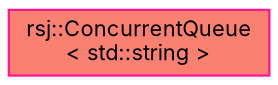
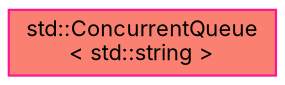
(139, 43) -> (142, 43)
